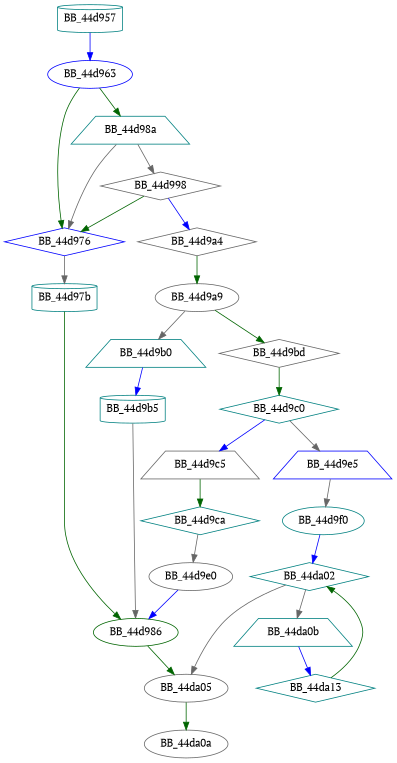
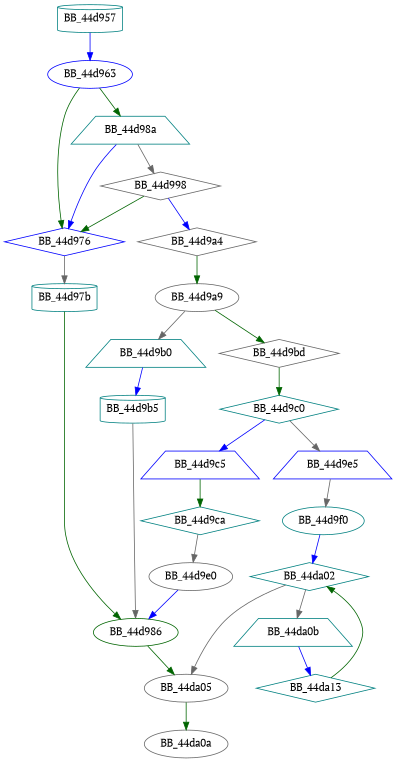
(89, 180) -> (89, 180)
(200, 465) -> (200, 465)
